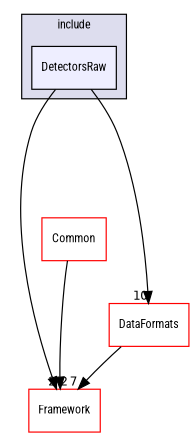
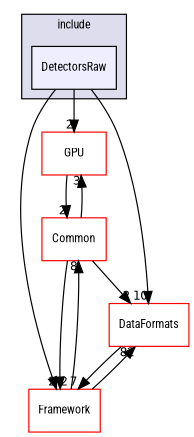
none -> (74, 154)
none -> (108, 278)
none -> (77, 331)
none -> (110, 373)
